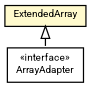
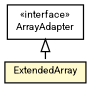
(45, 43) -> (45, 56)
